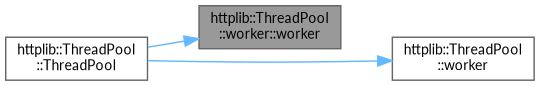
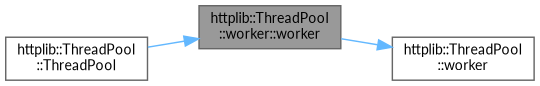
(263, 62) -> (359, 42)
